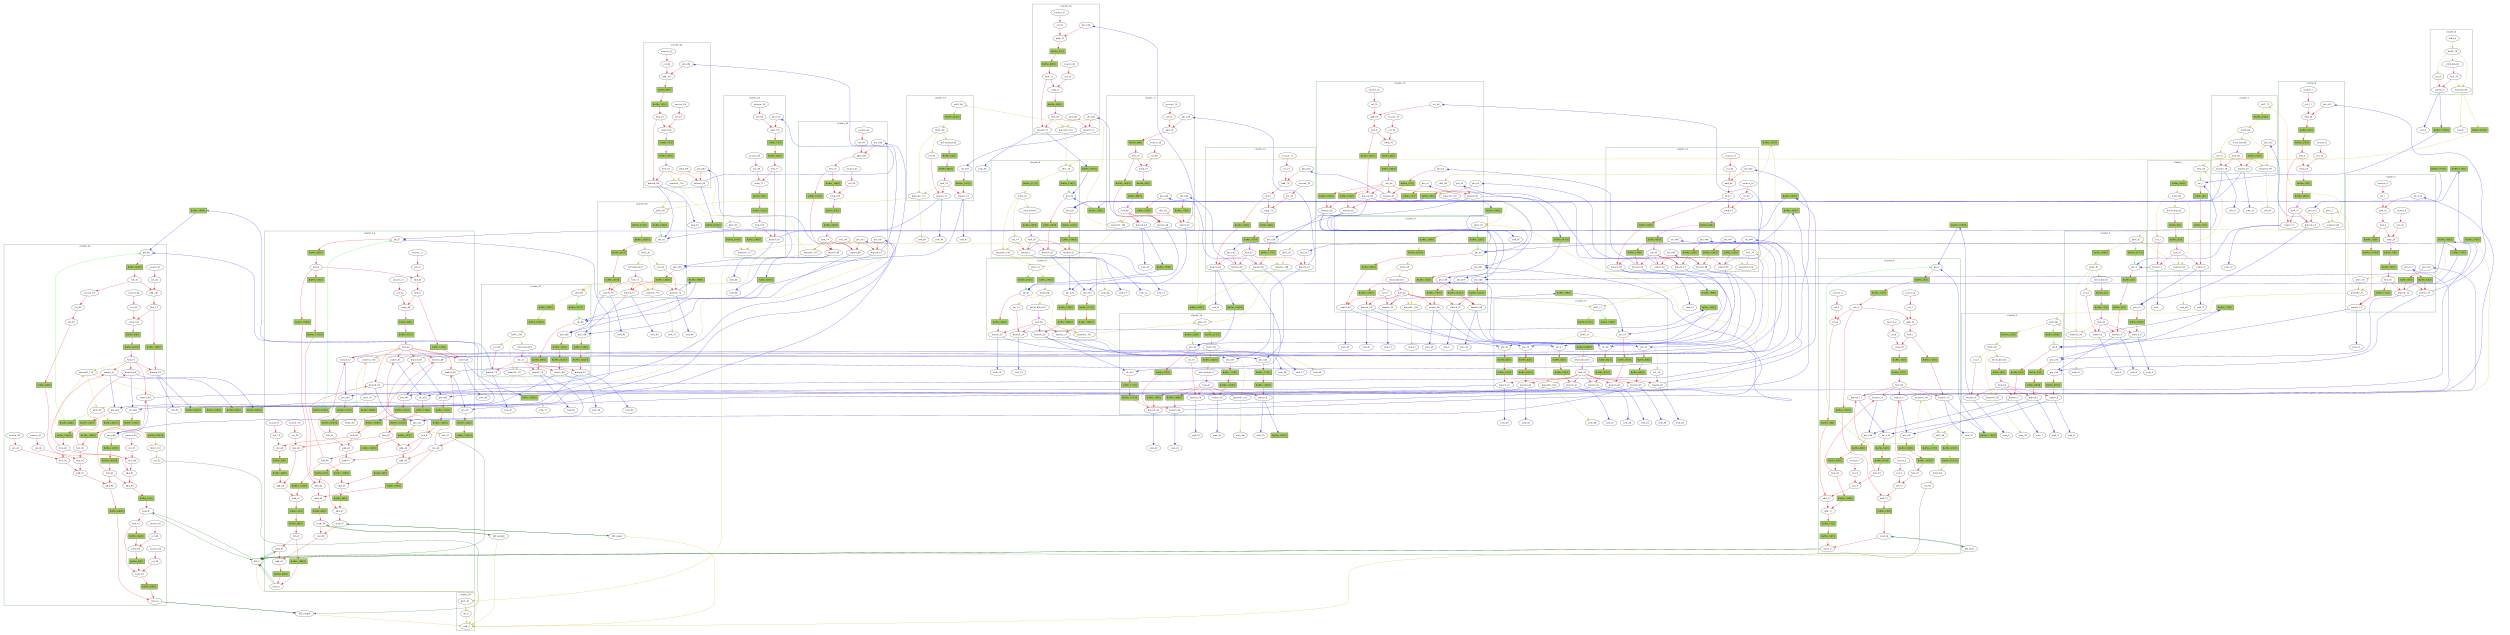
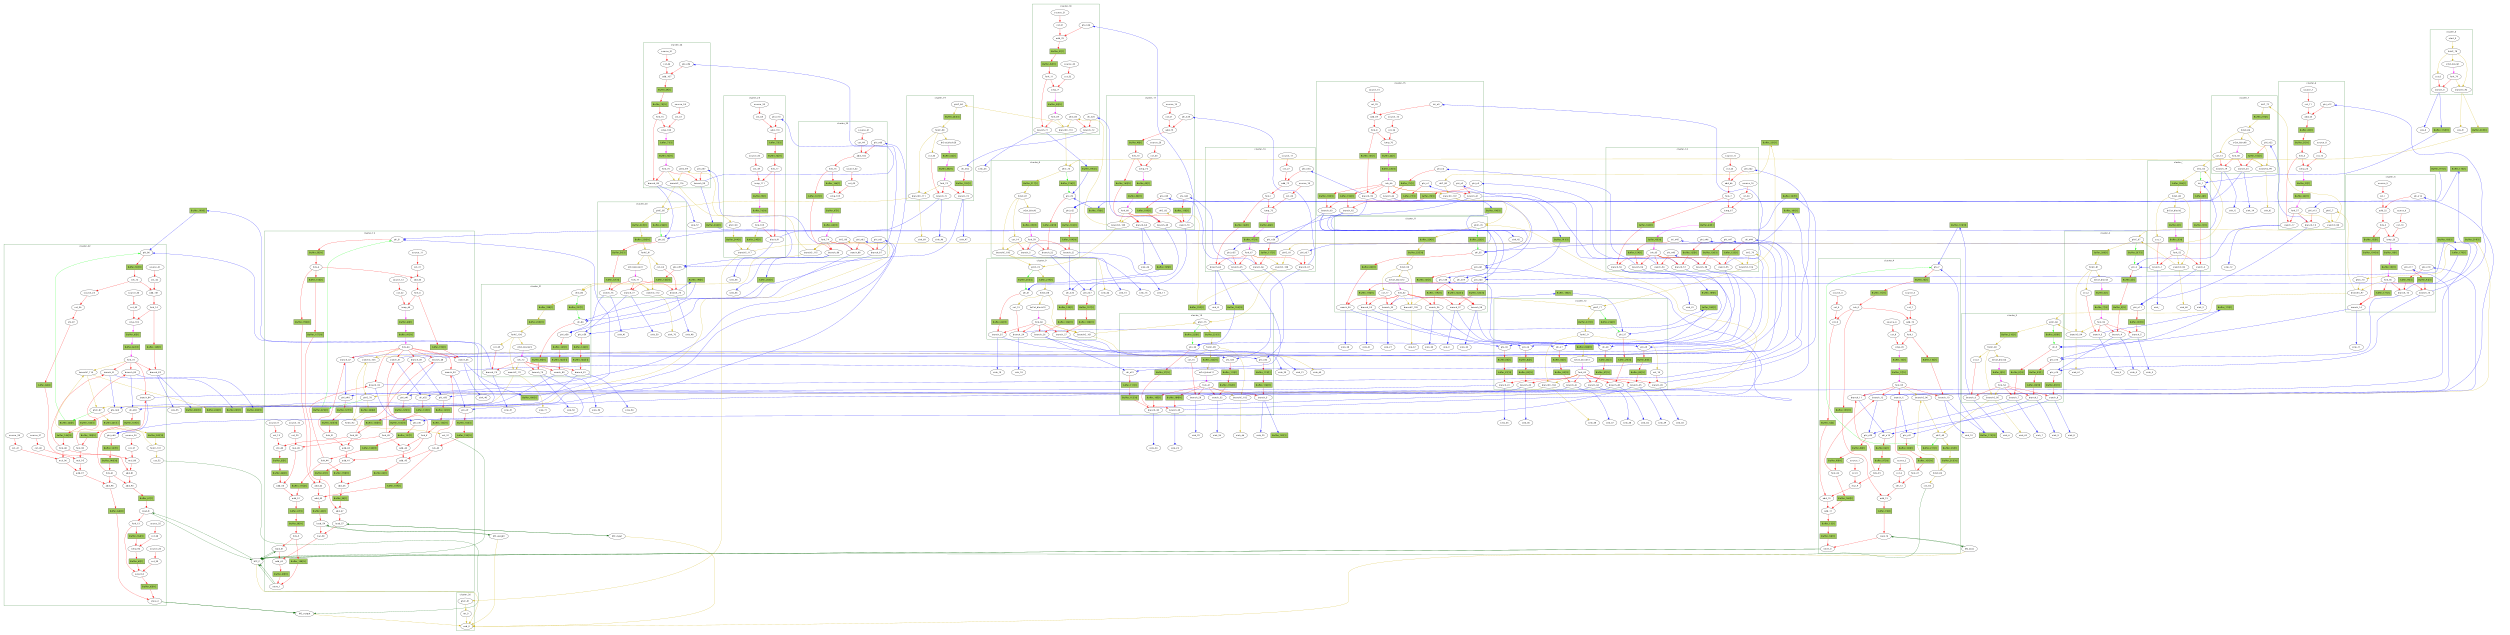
(1073, 120) -> (1080, 123)
(1349, 178) -> (1337, 183)
(834, 203) -> none
(775, 240) -> (775, 240)
